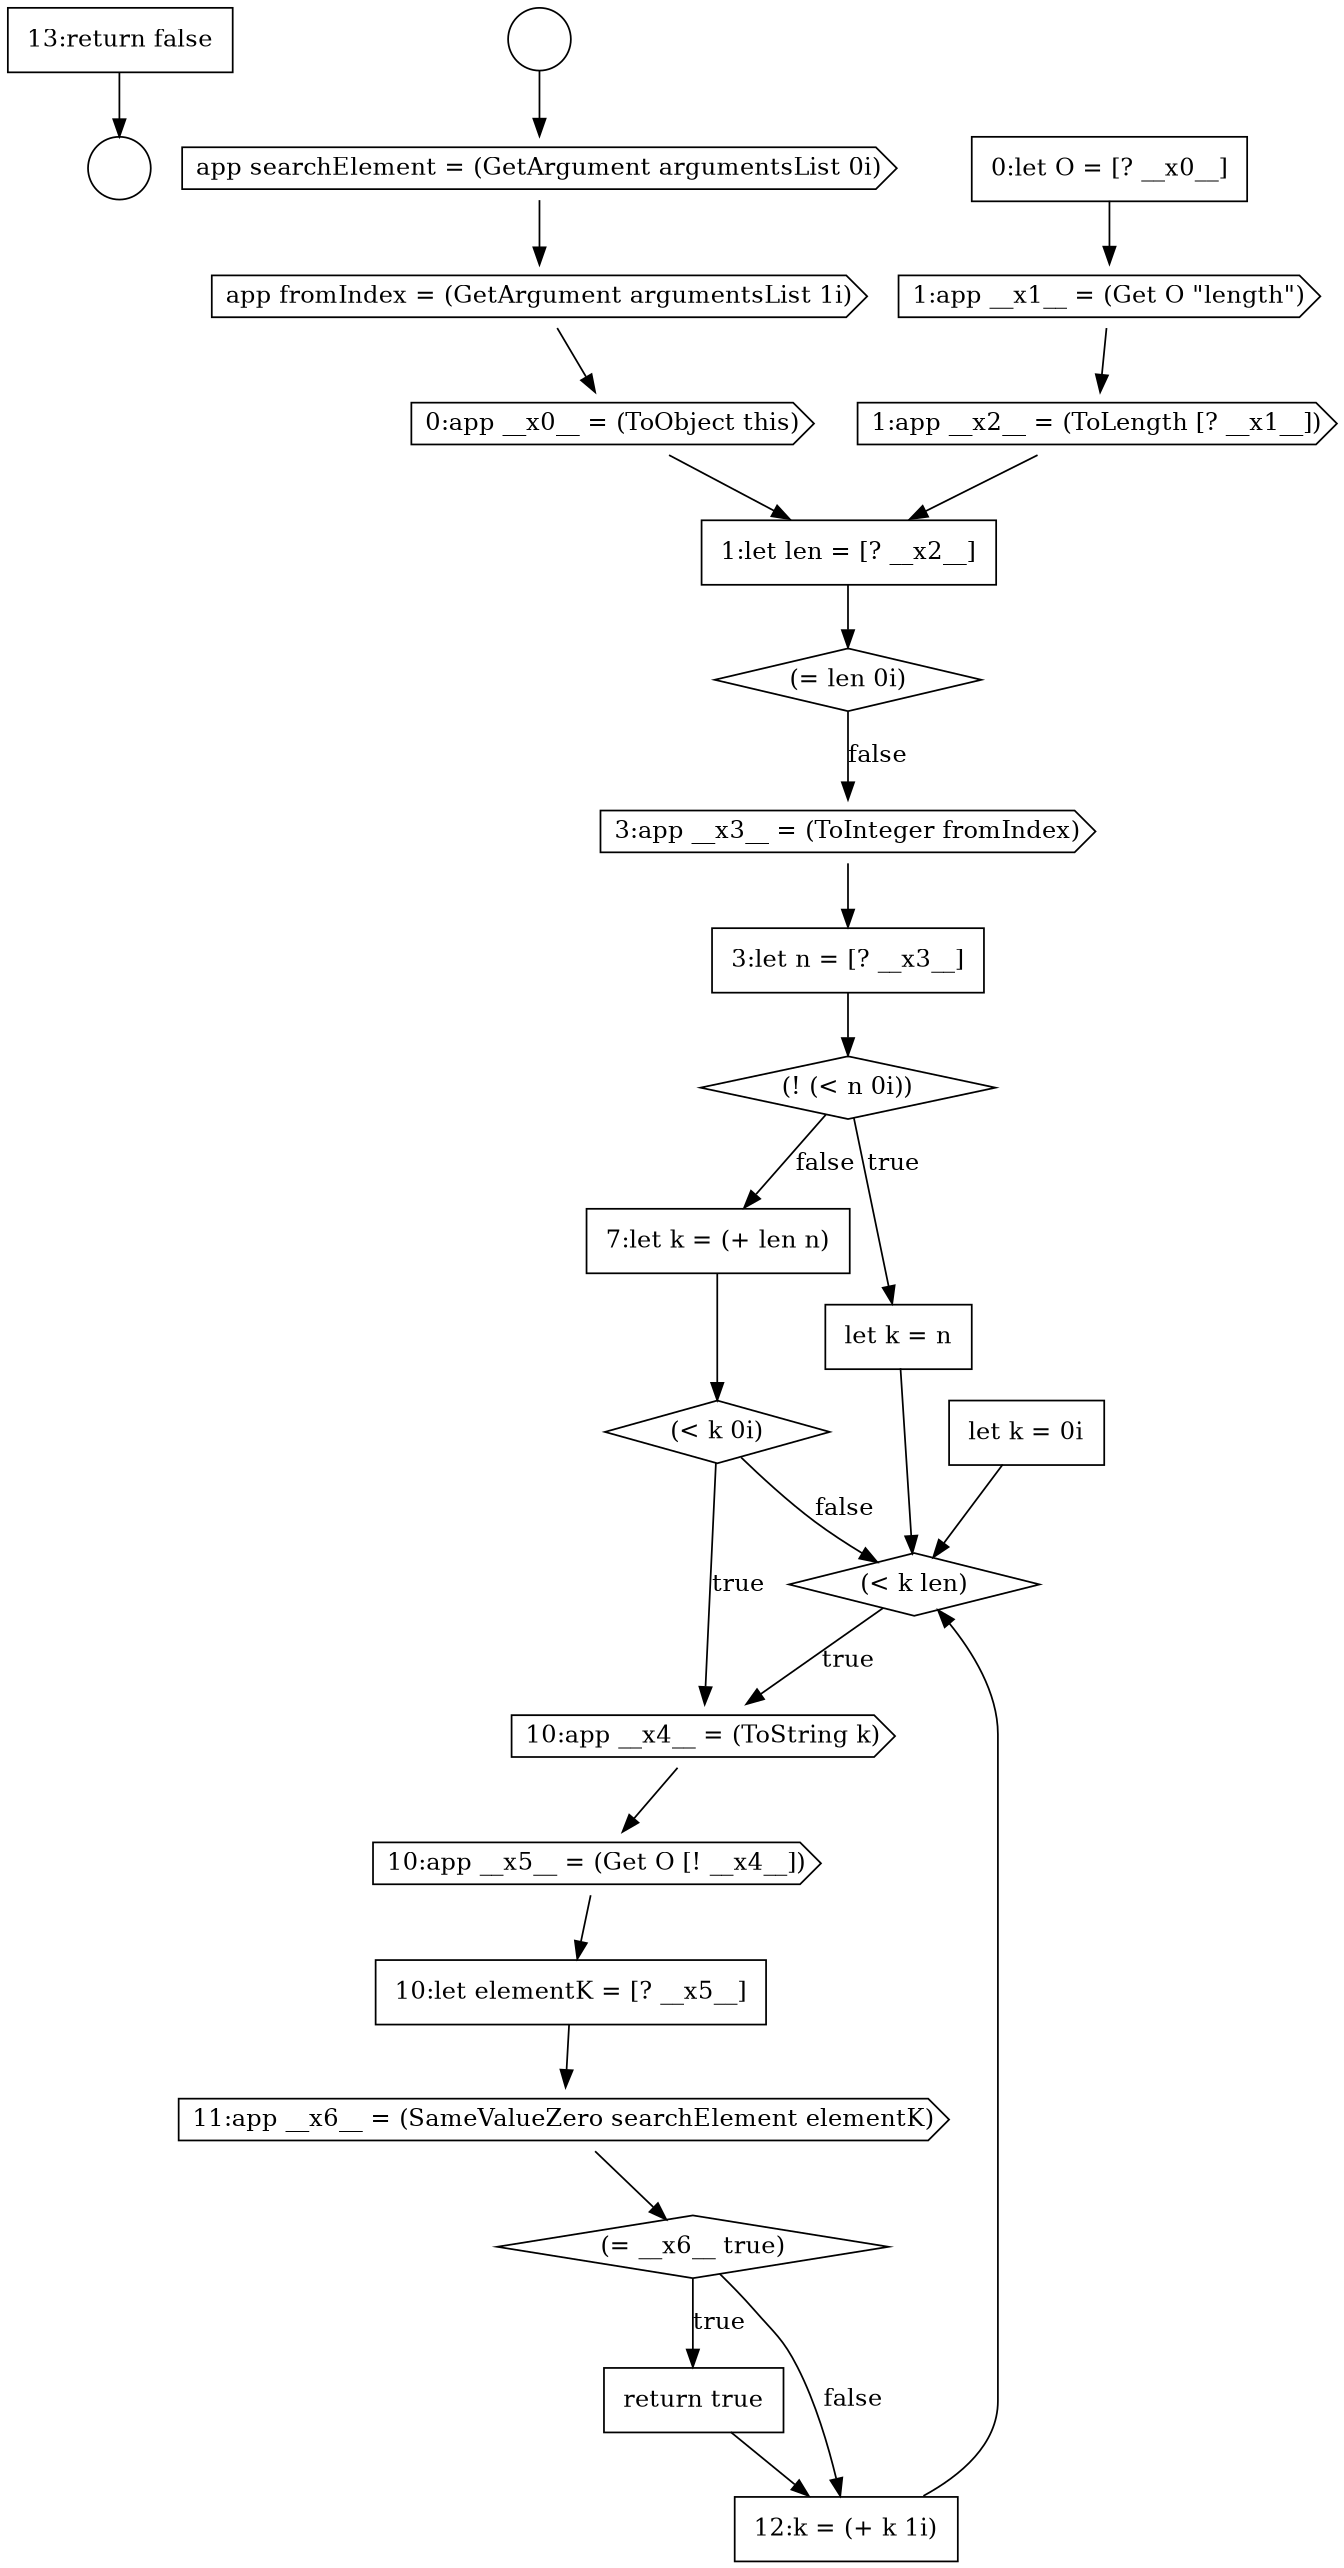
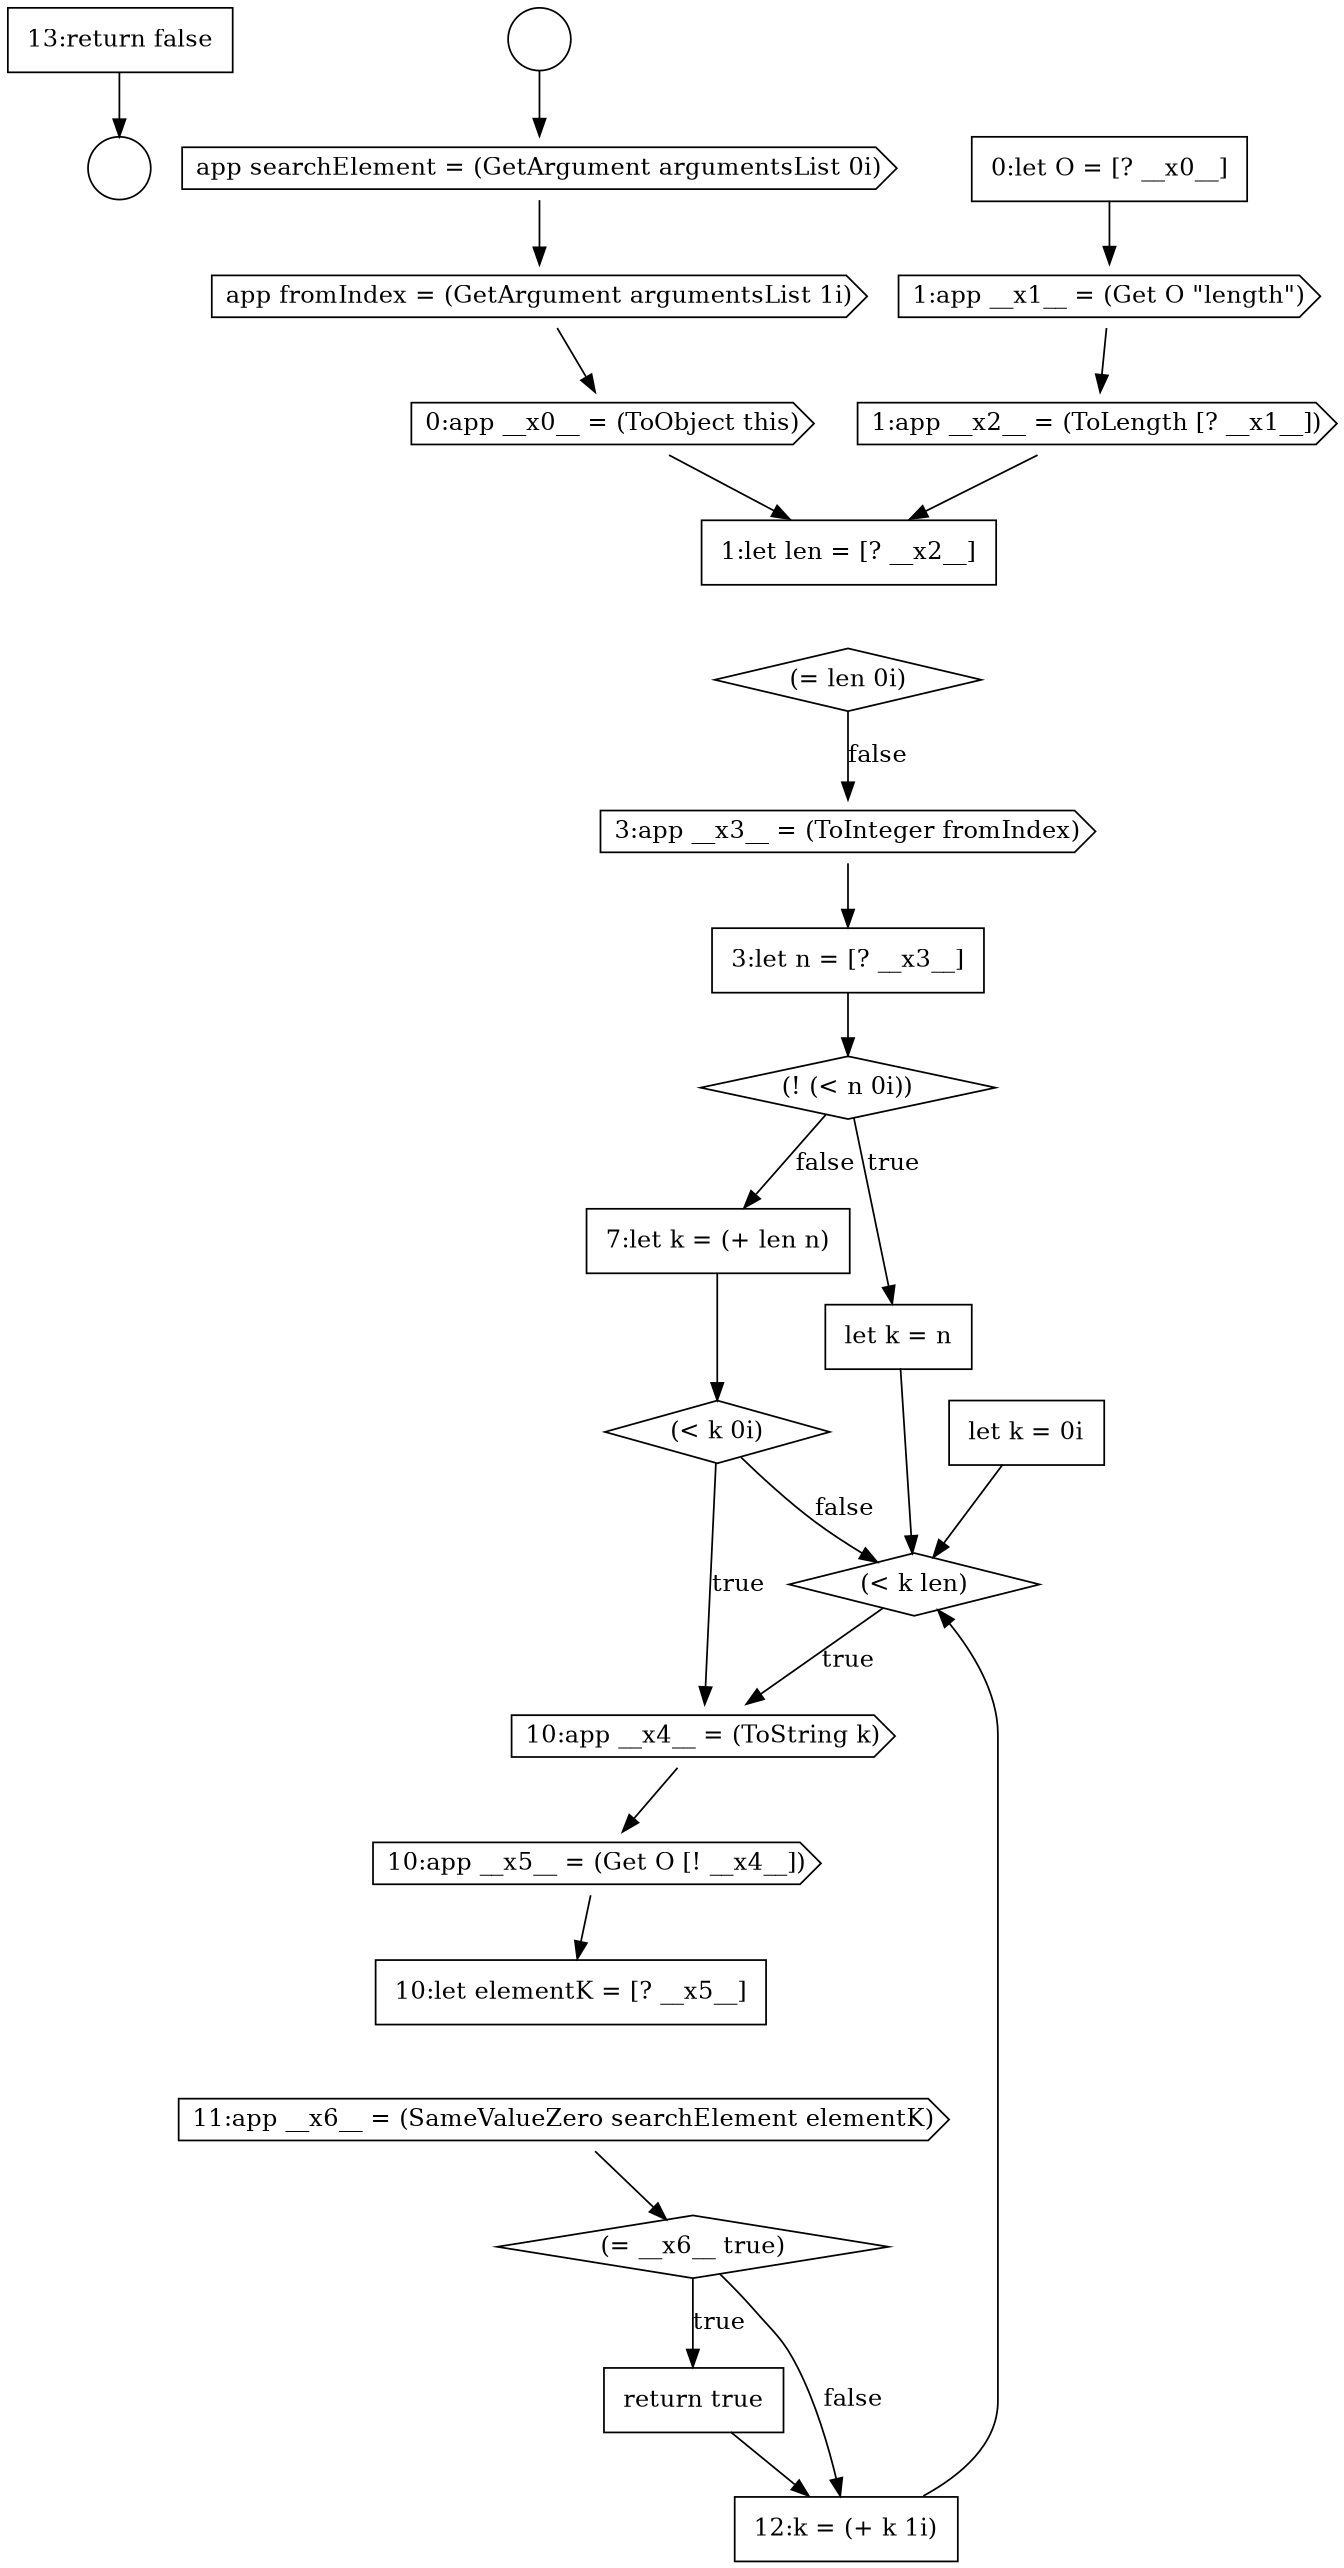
(848, 607) -> none
(568, 2047) -> none
